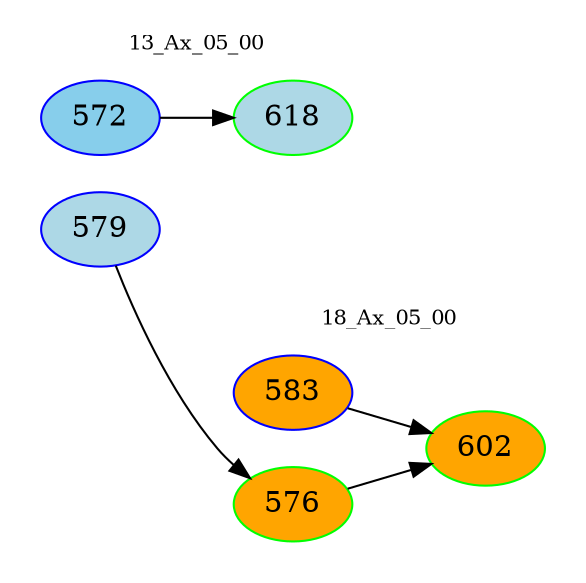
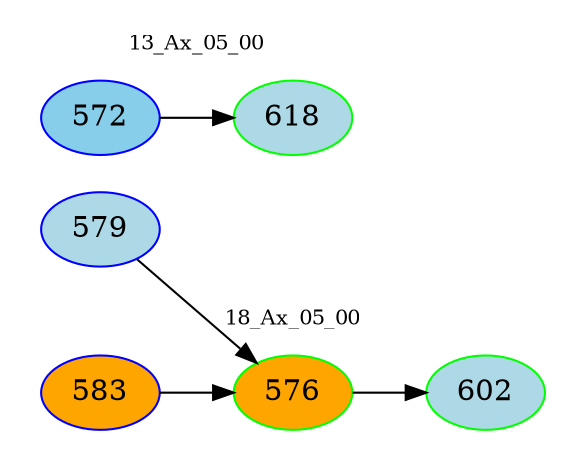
(379, 418) -> (186, 393)
(486, 448) -> (486, 393)
